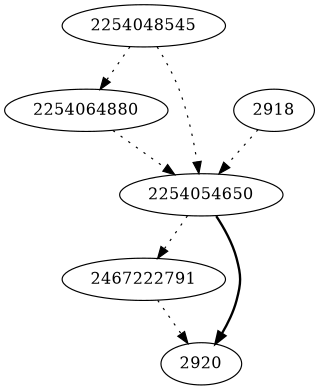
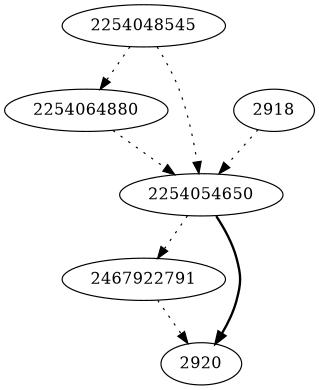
(144, 279) -> (144, 279)
